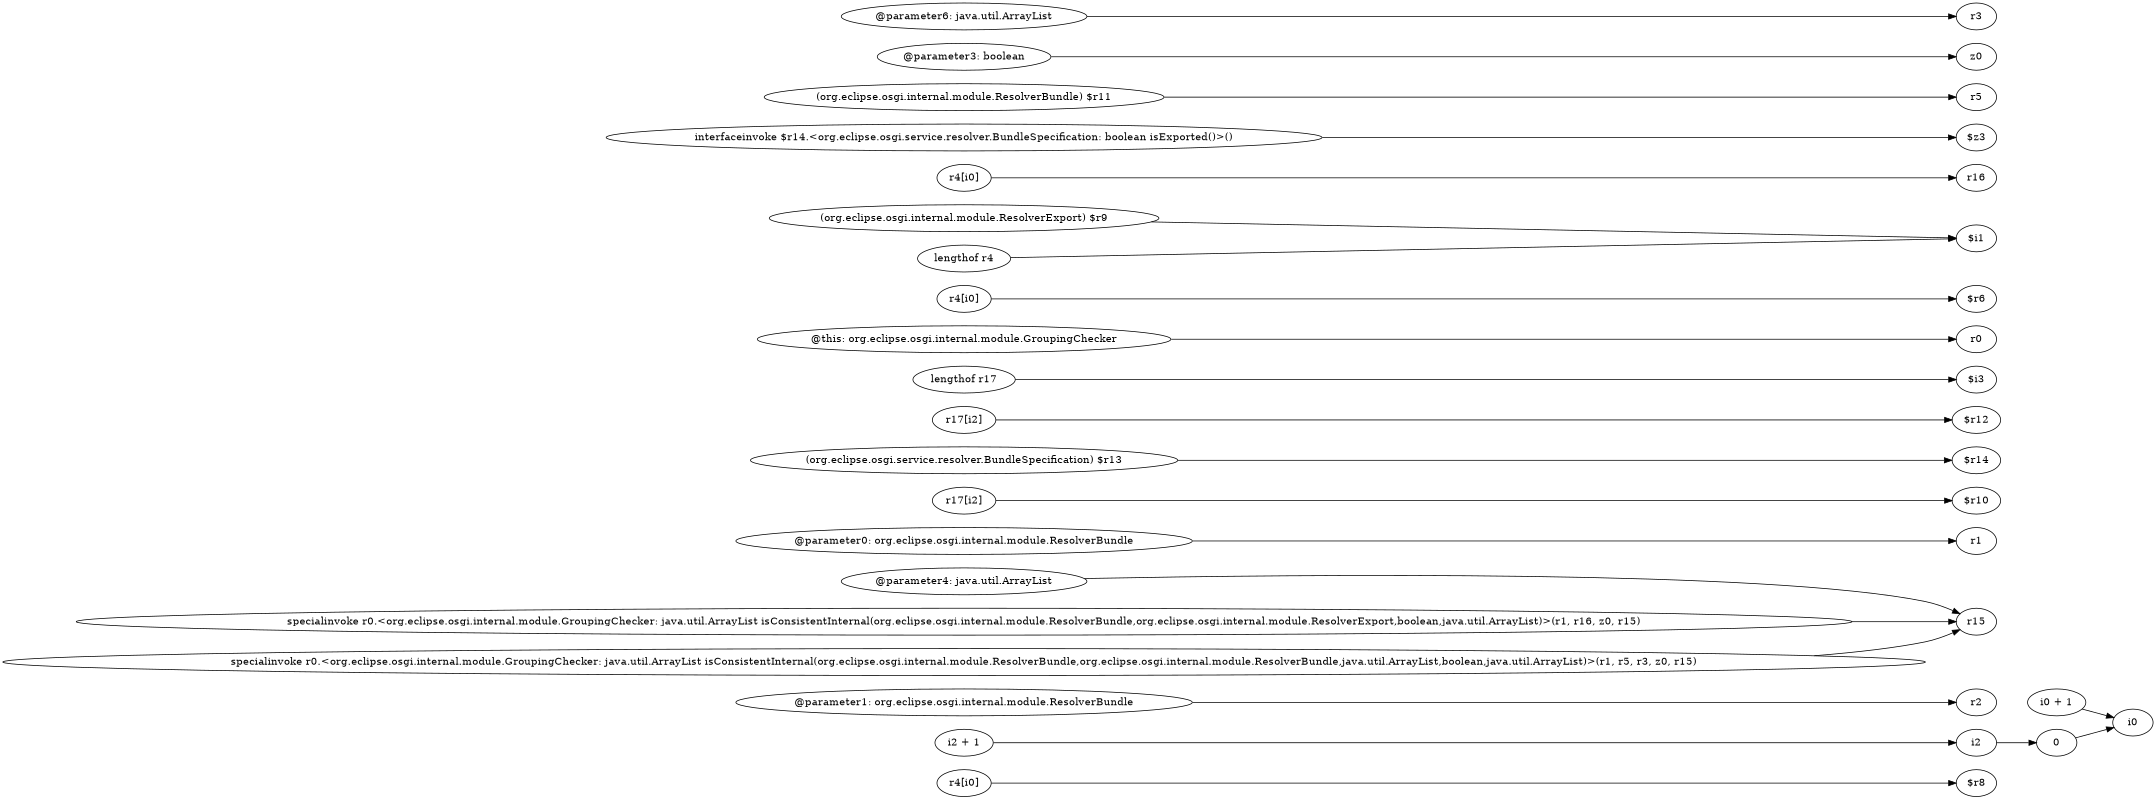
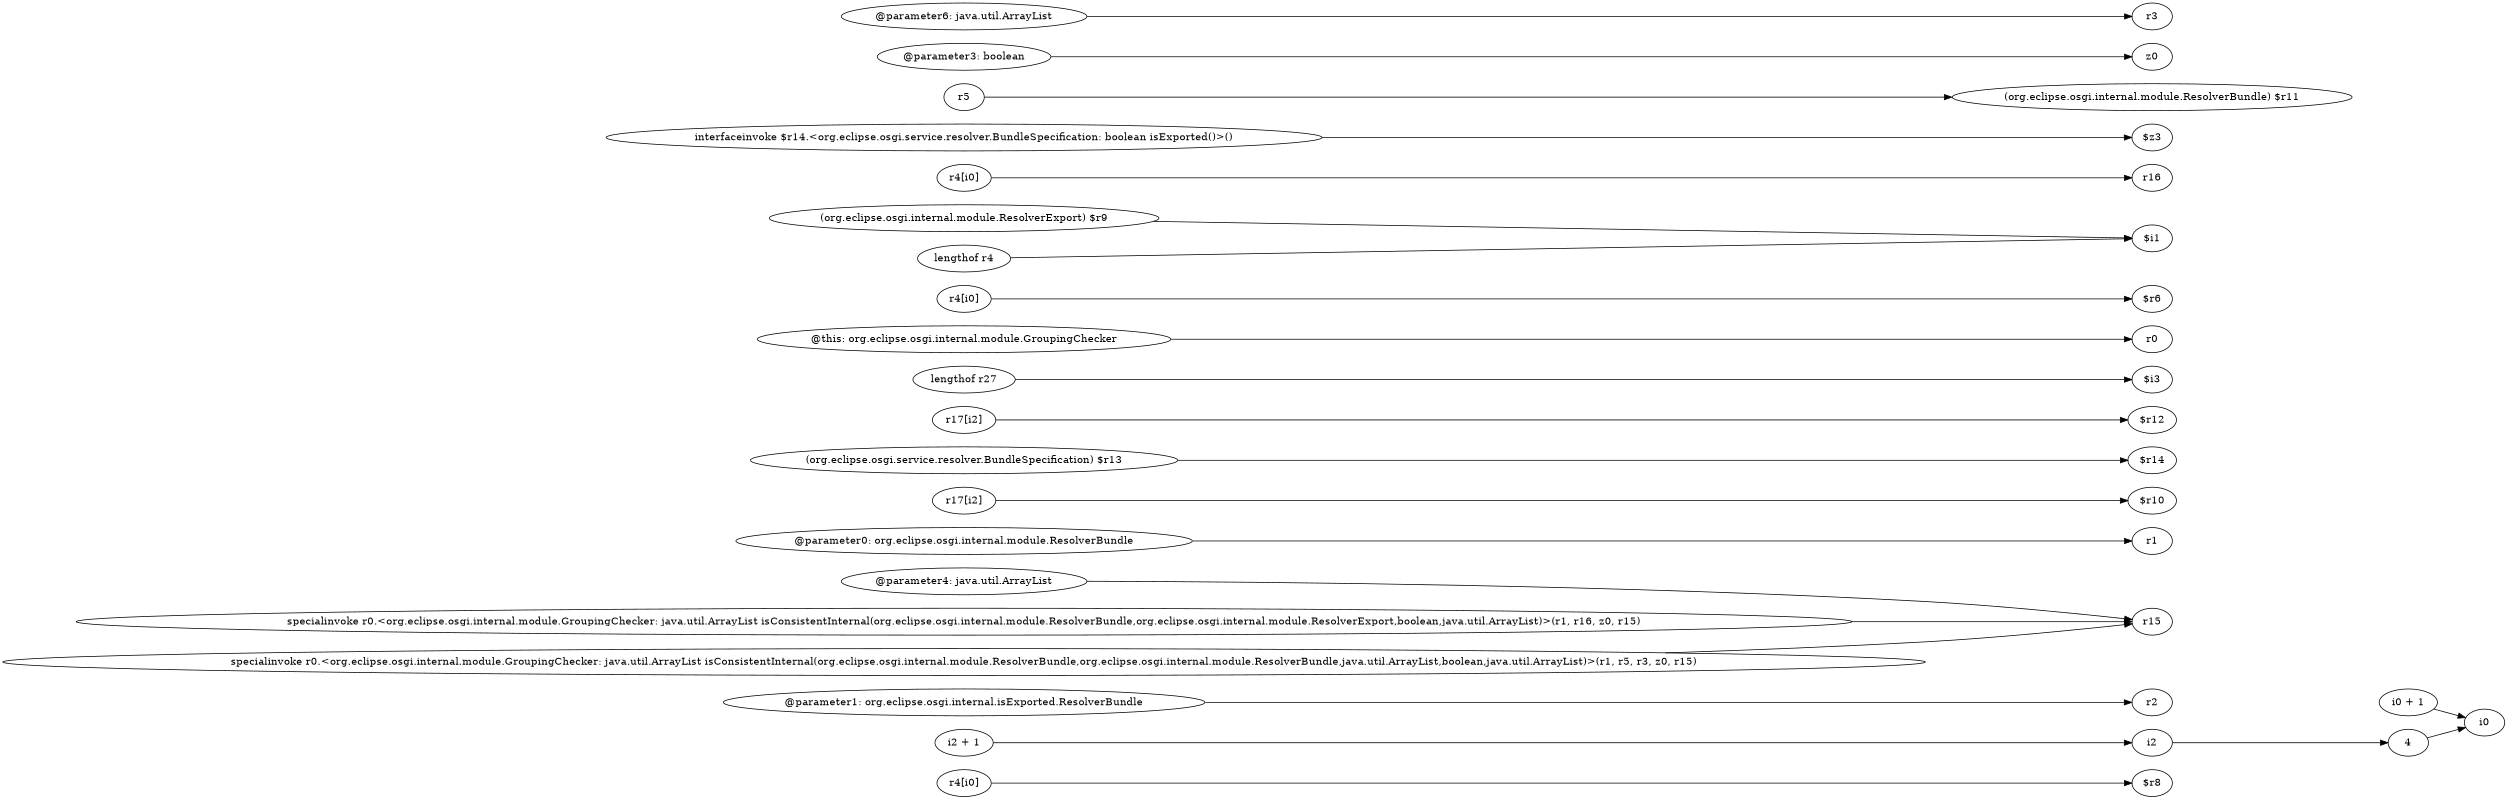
(1556, 97) -> (1464, 97)
(964, 380) -> (964, 380)
(964, 702) -> (964, 702)
(2057, 743) -> (2408, 743)
